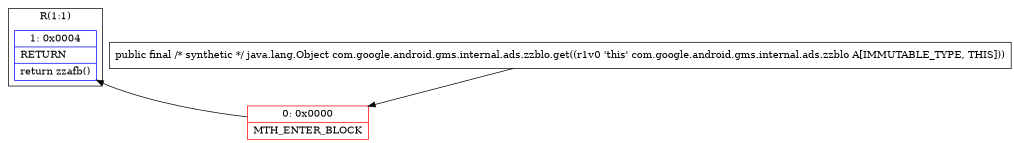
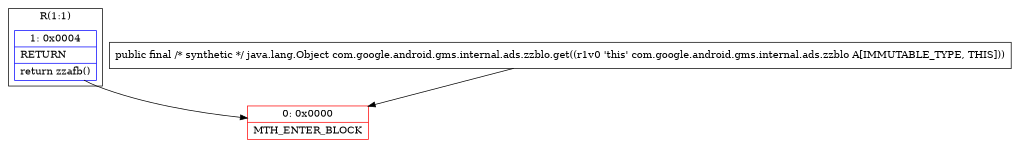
(174, 105) -> (161, 105)
